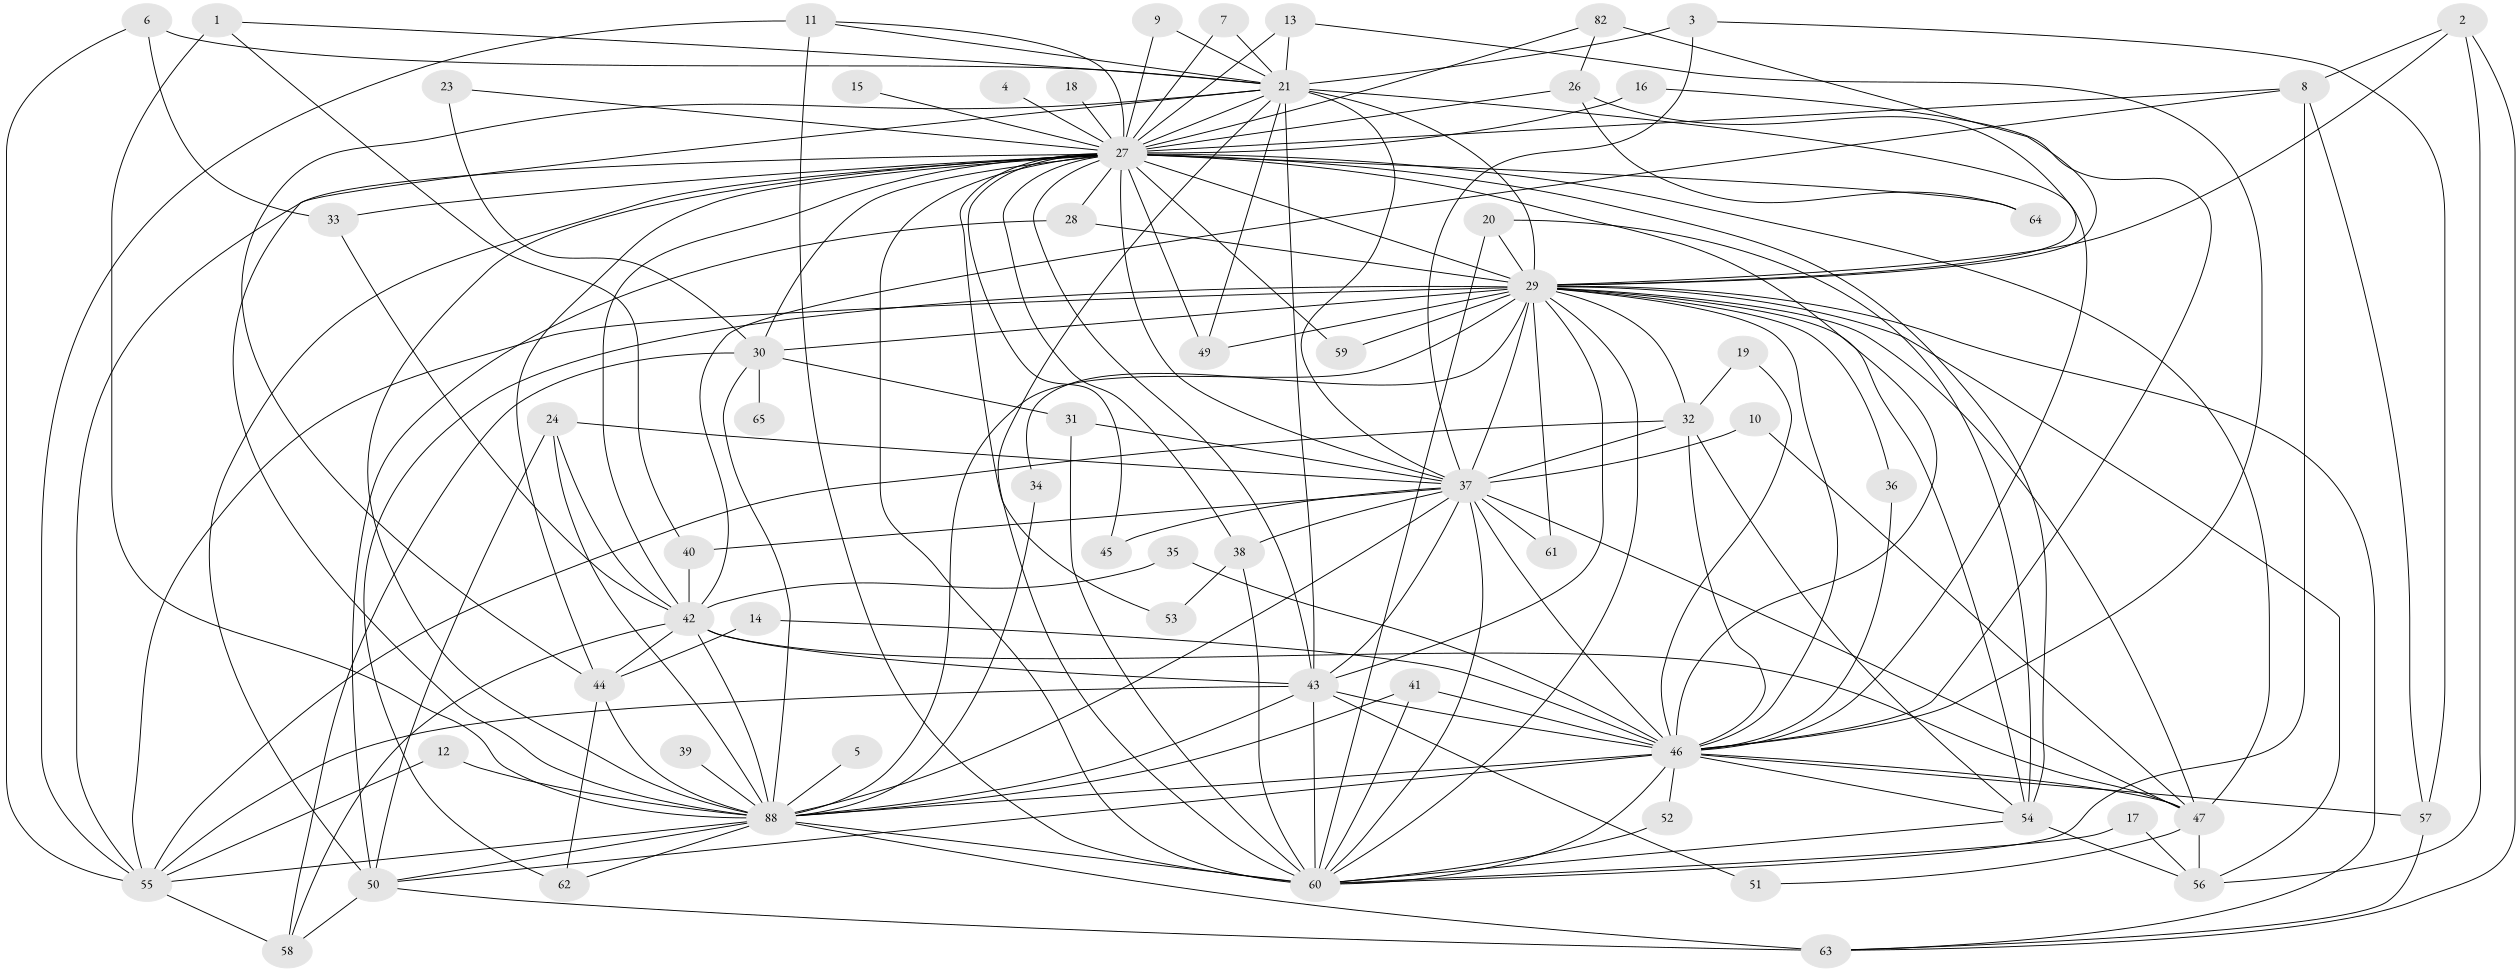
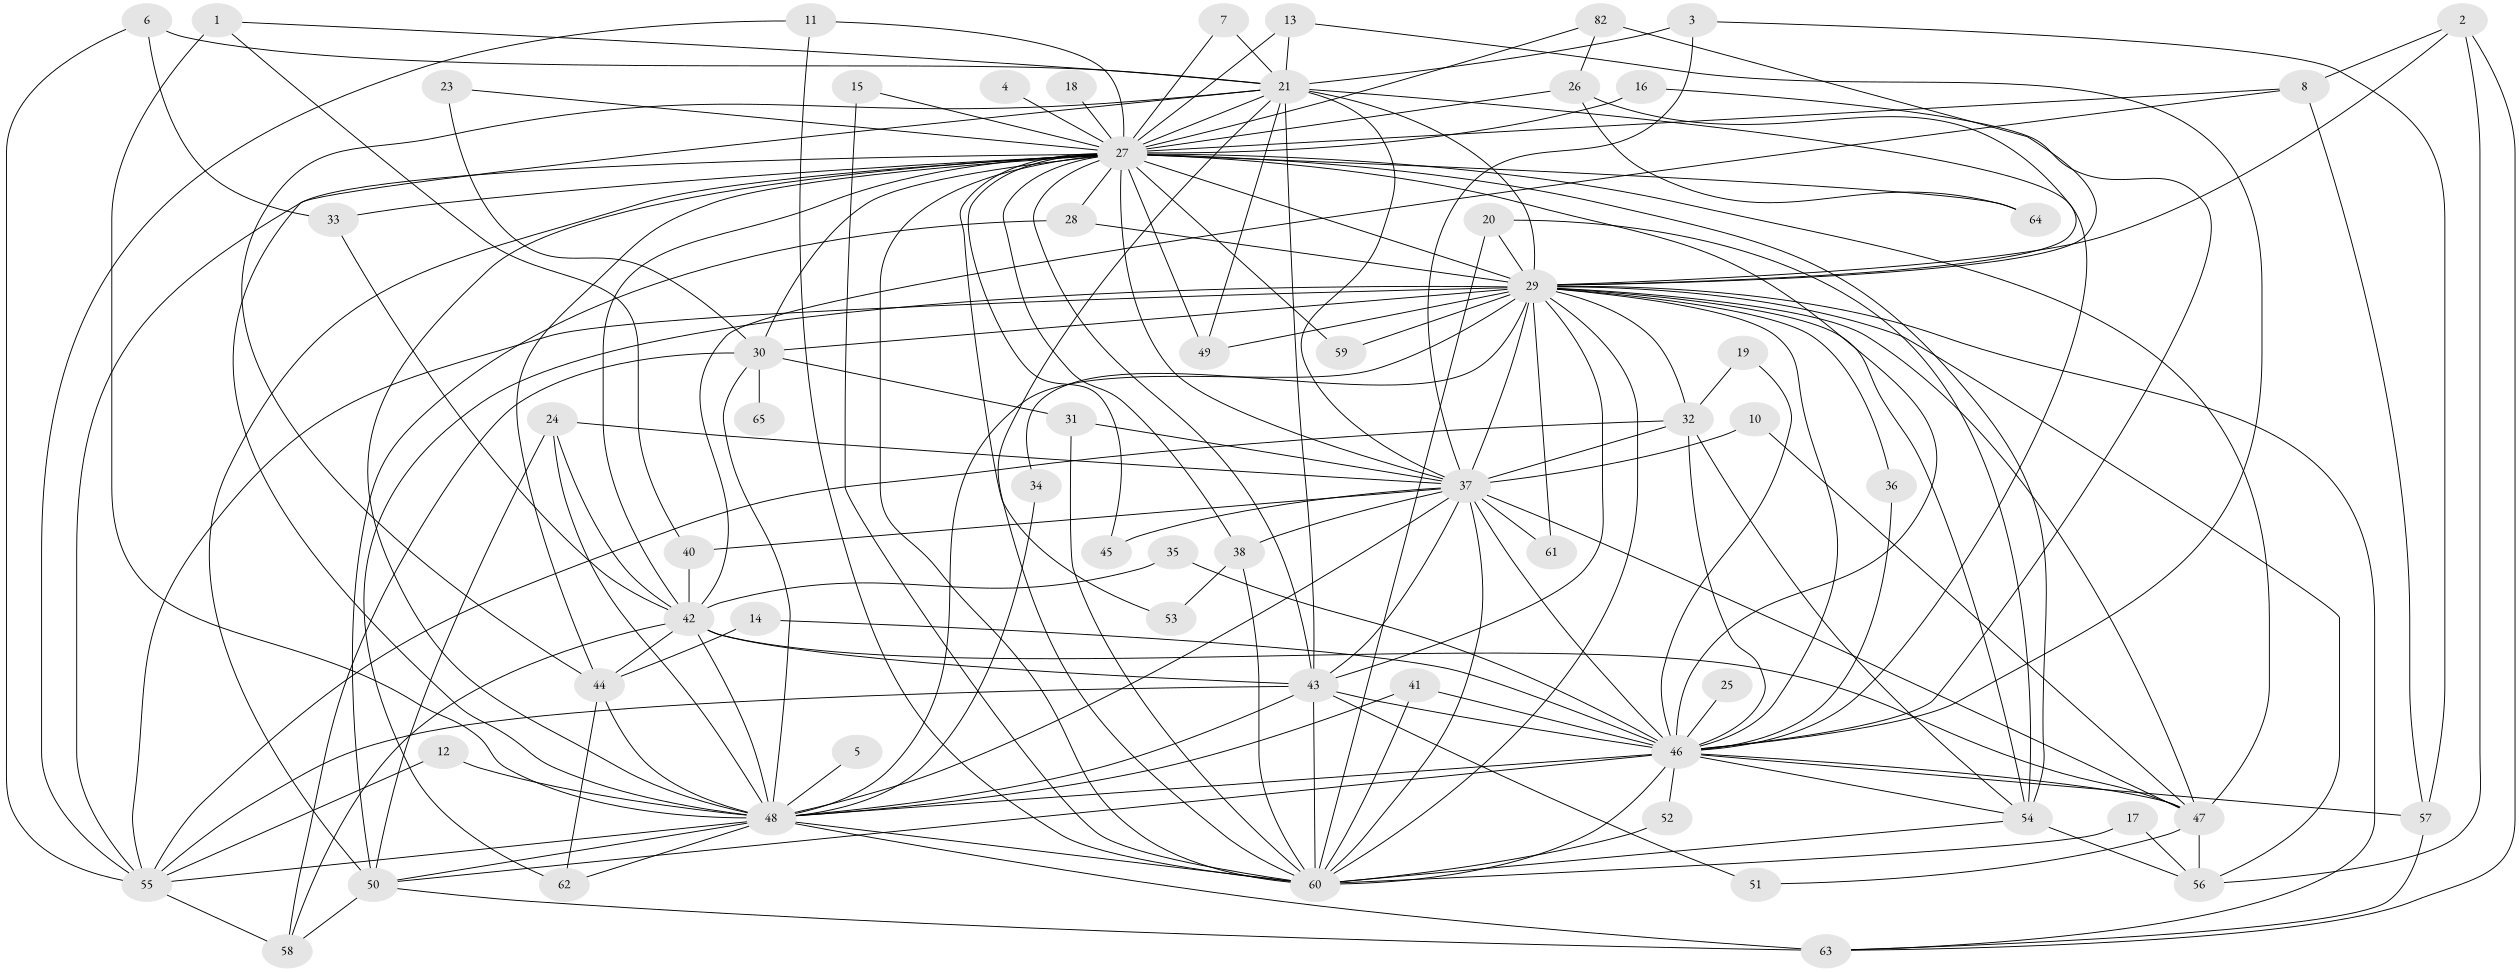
(1157, 20) -> none
(1048, 54) -> none
none -> (1727, 685)
(685, 752) -> none
(2166, 774) -> (909, 592)
(771, 818) -> (771, 818)
